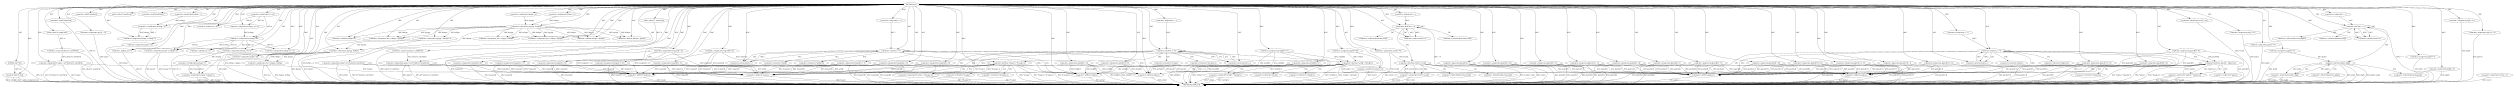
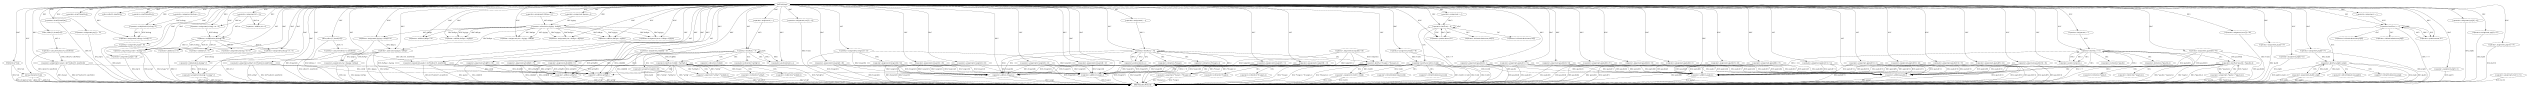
(754, 8) -> (1172, 7)
(1351, 57) -> (702, 66)
(829, 84) -> (675, 84)
